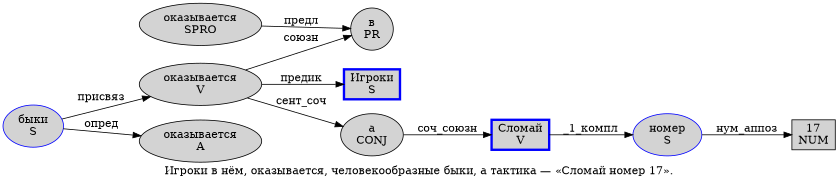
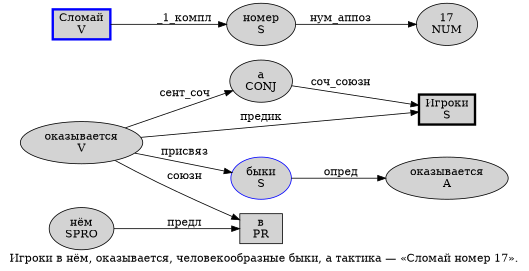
(200, 24) -> (82, 229)
(372, 29) -> (261, 229)
(372, 84) -> (447, 110)
(102, 109) -> (180, 162)
(443, 135) -> (351, 95)
(667, 135) -> (261, 24)
(814, 135) -> (447, 24)
